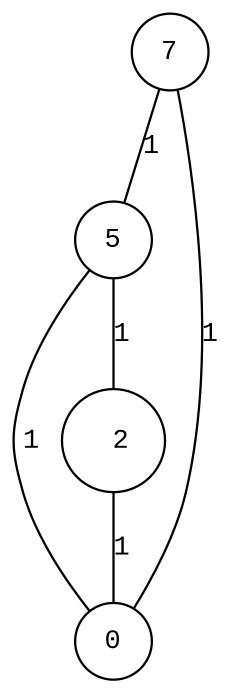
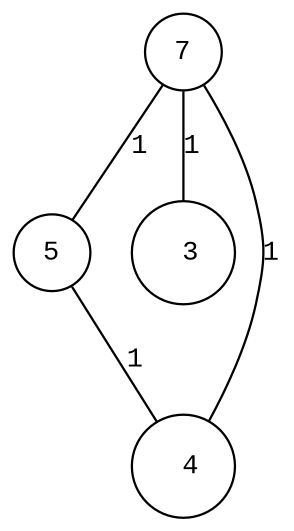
none -> (183, 253)
(114, 441) -> none
(114, 641) -> (183, 466)
